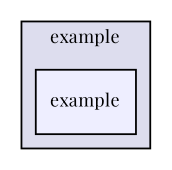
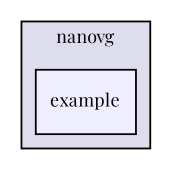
(86, 38) -> (86, 38)
